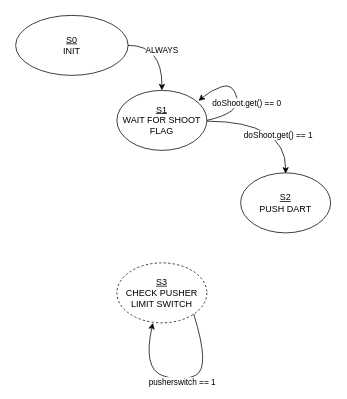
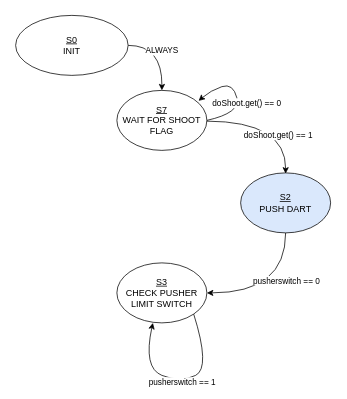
(162, 120) -> (162, 120)
(285, 203) -> (285, 203)
none -> (263, 280)
(162, 293) -> (162, 293)
